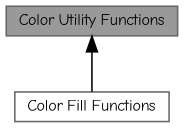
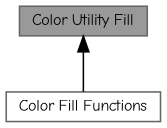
(92, 21) -> (83, 21)
